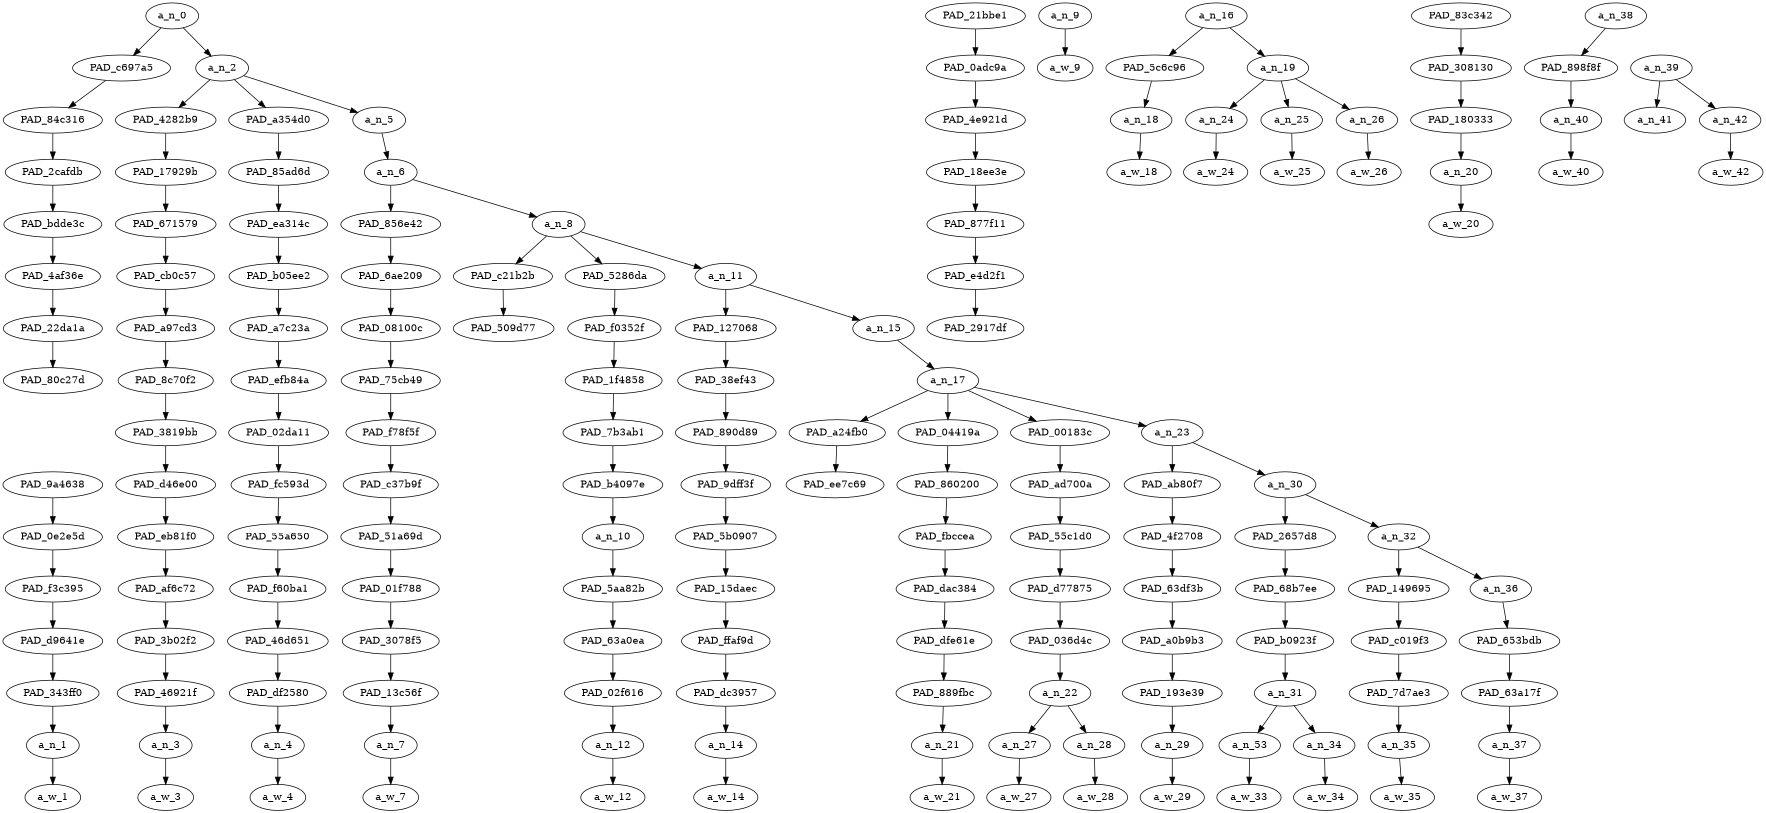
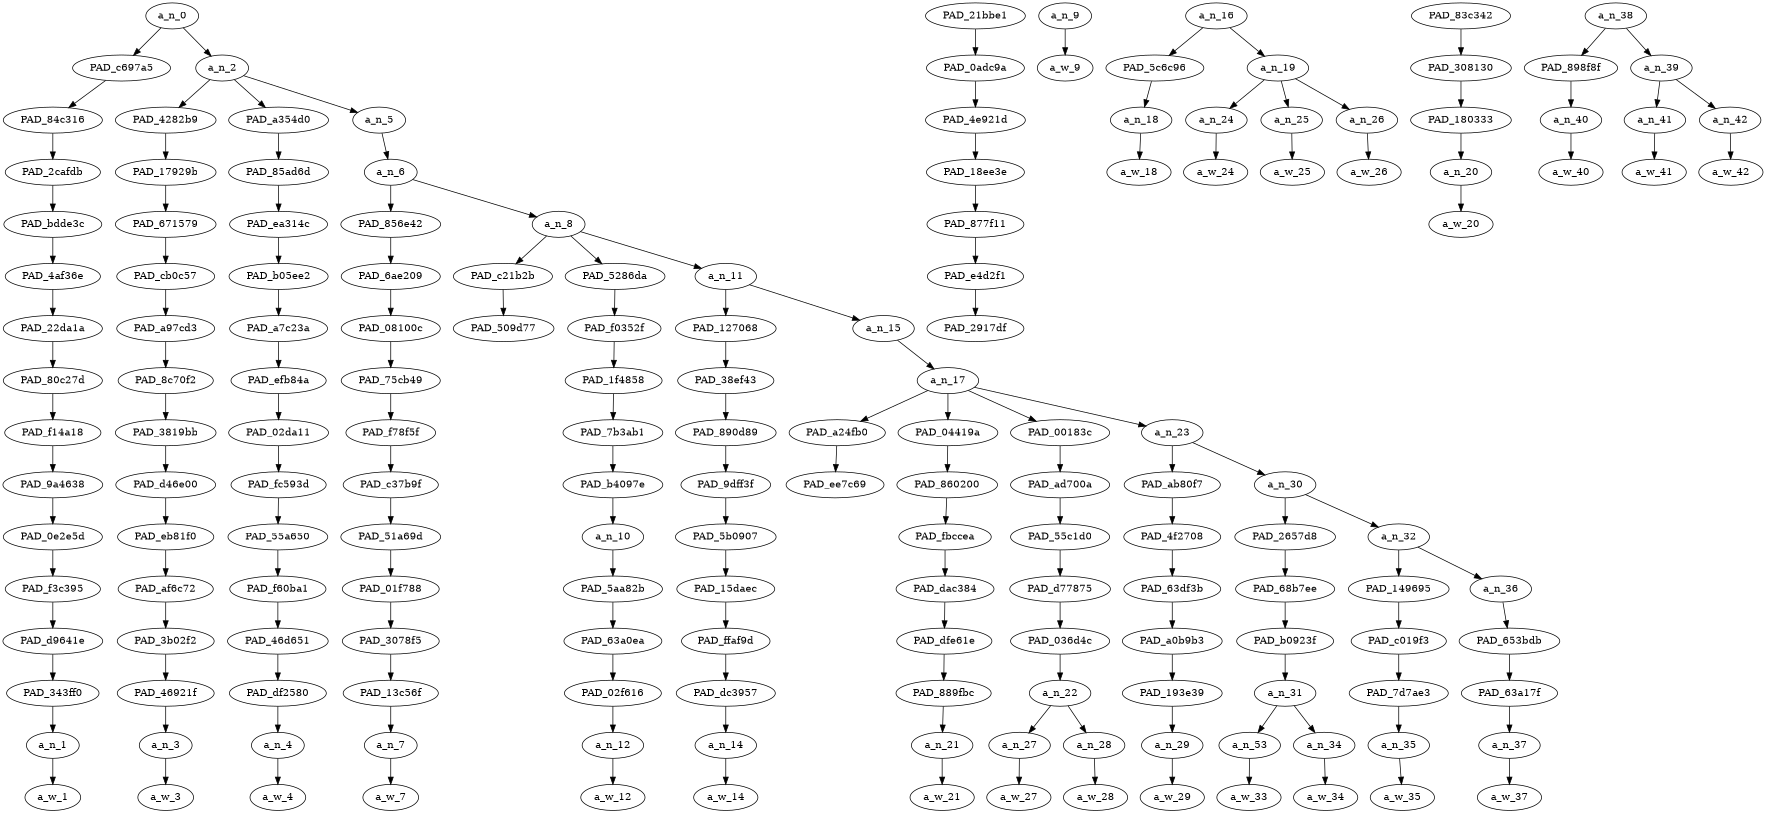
none -> (1636, 39)
none -> (1654, 172)
none -> (53, 433)
